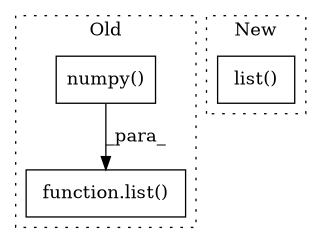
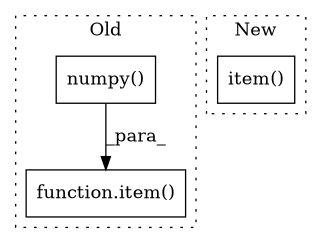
(256, 80) -> (256, 80)
(106, 193) -> (106, 193)
